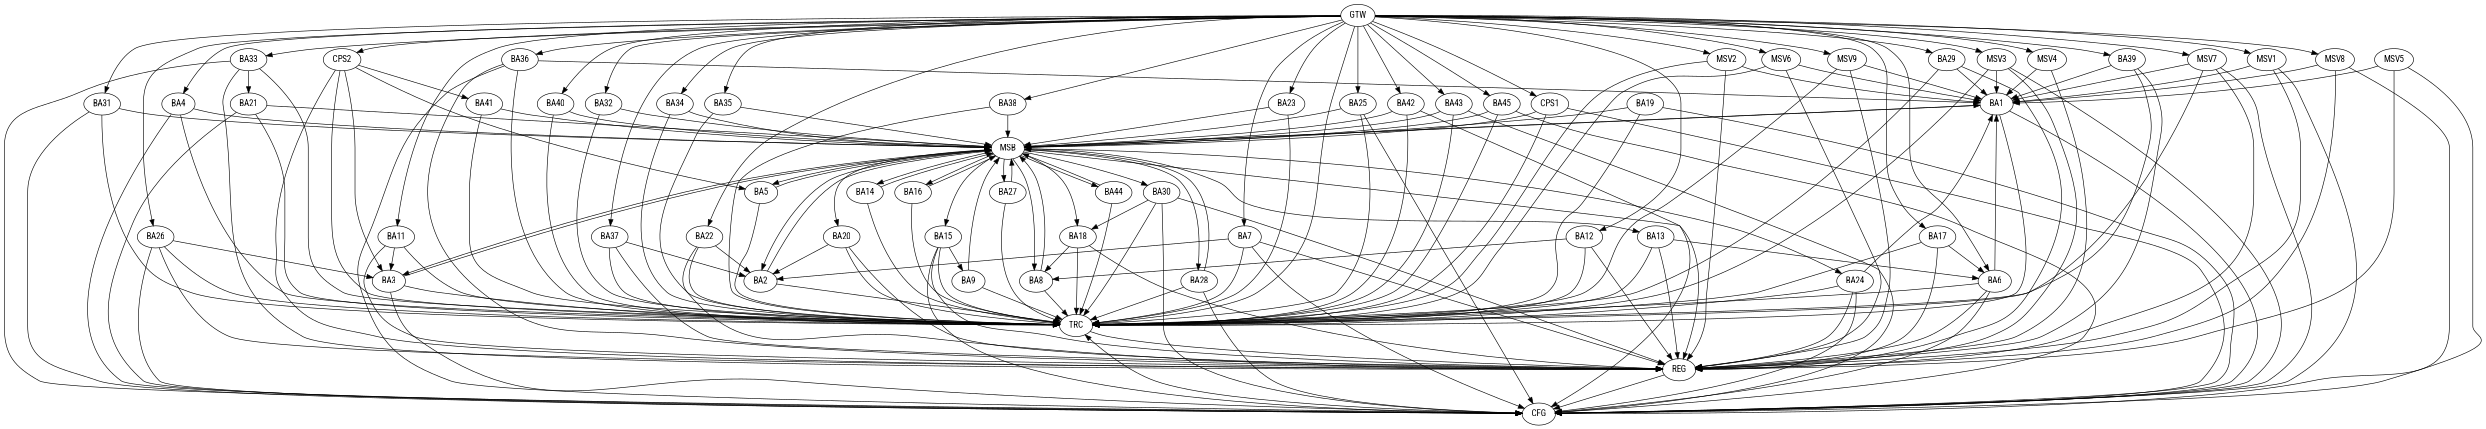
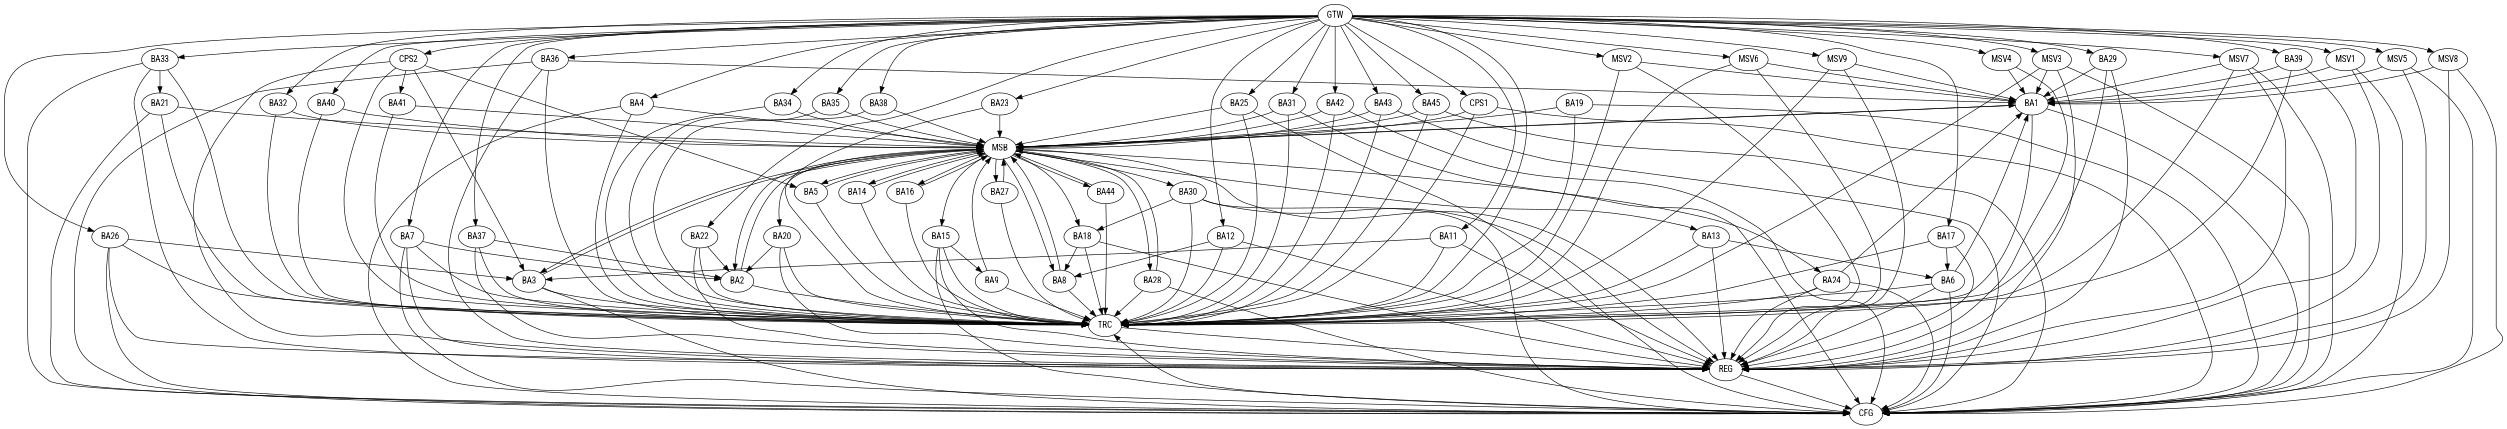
(1889, 49) -> (1865, 25)
